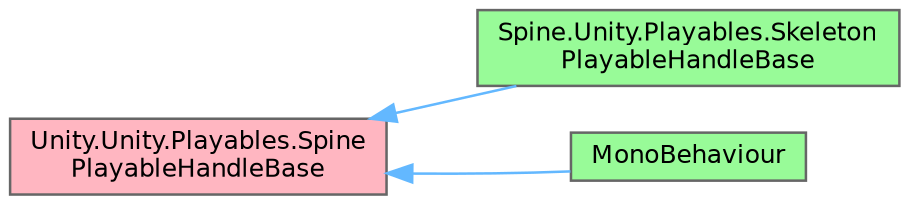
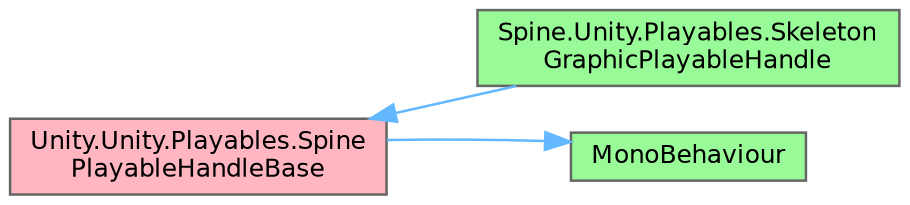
(688, 48) -> (688, 48)
(491, 173) -> (466, 140)
